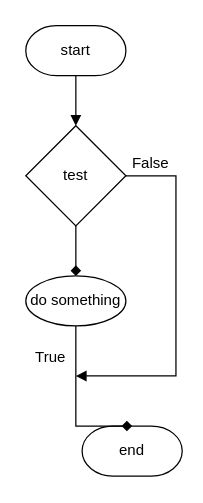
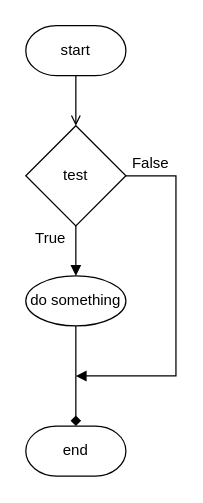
(76, 114) -> (76, 117)
(76, 264) -> (76, 264)
(51, 357) -> (51, 238)
(132, 451) -> (76, 451)
